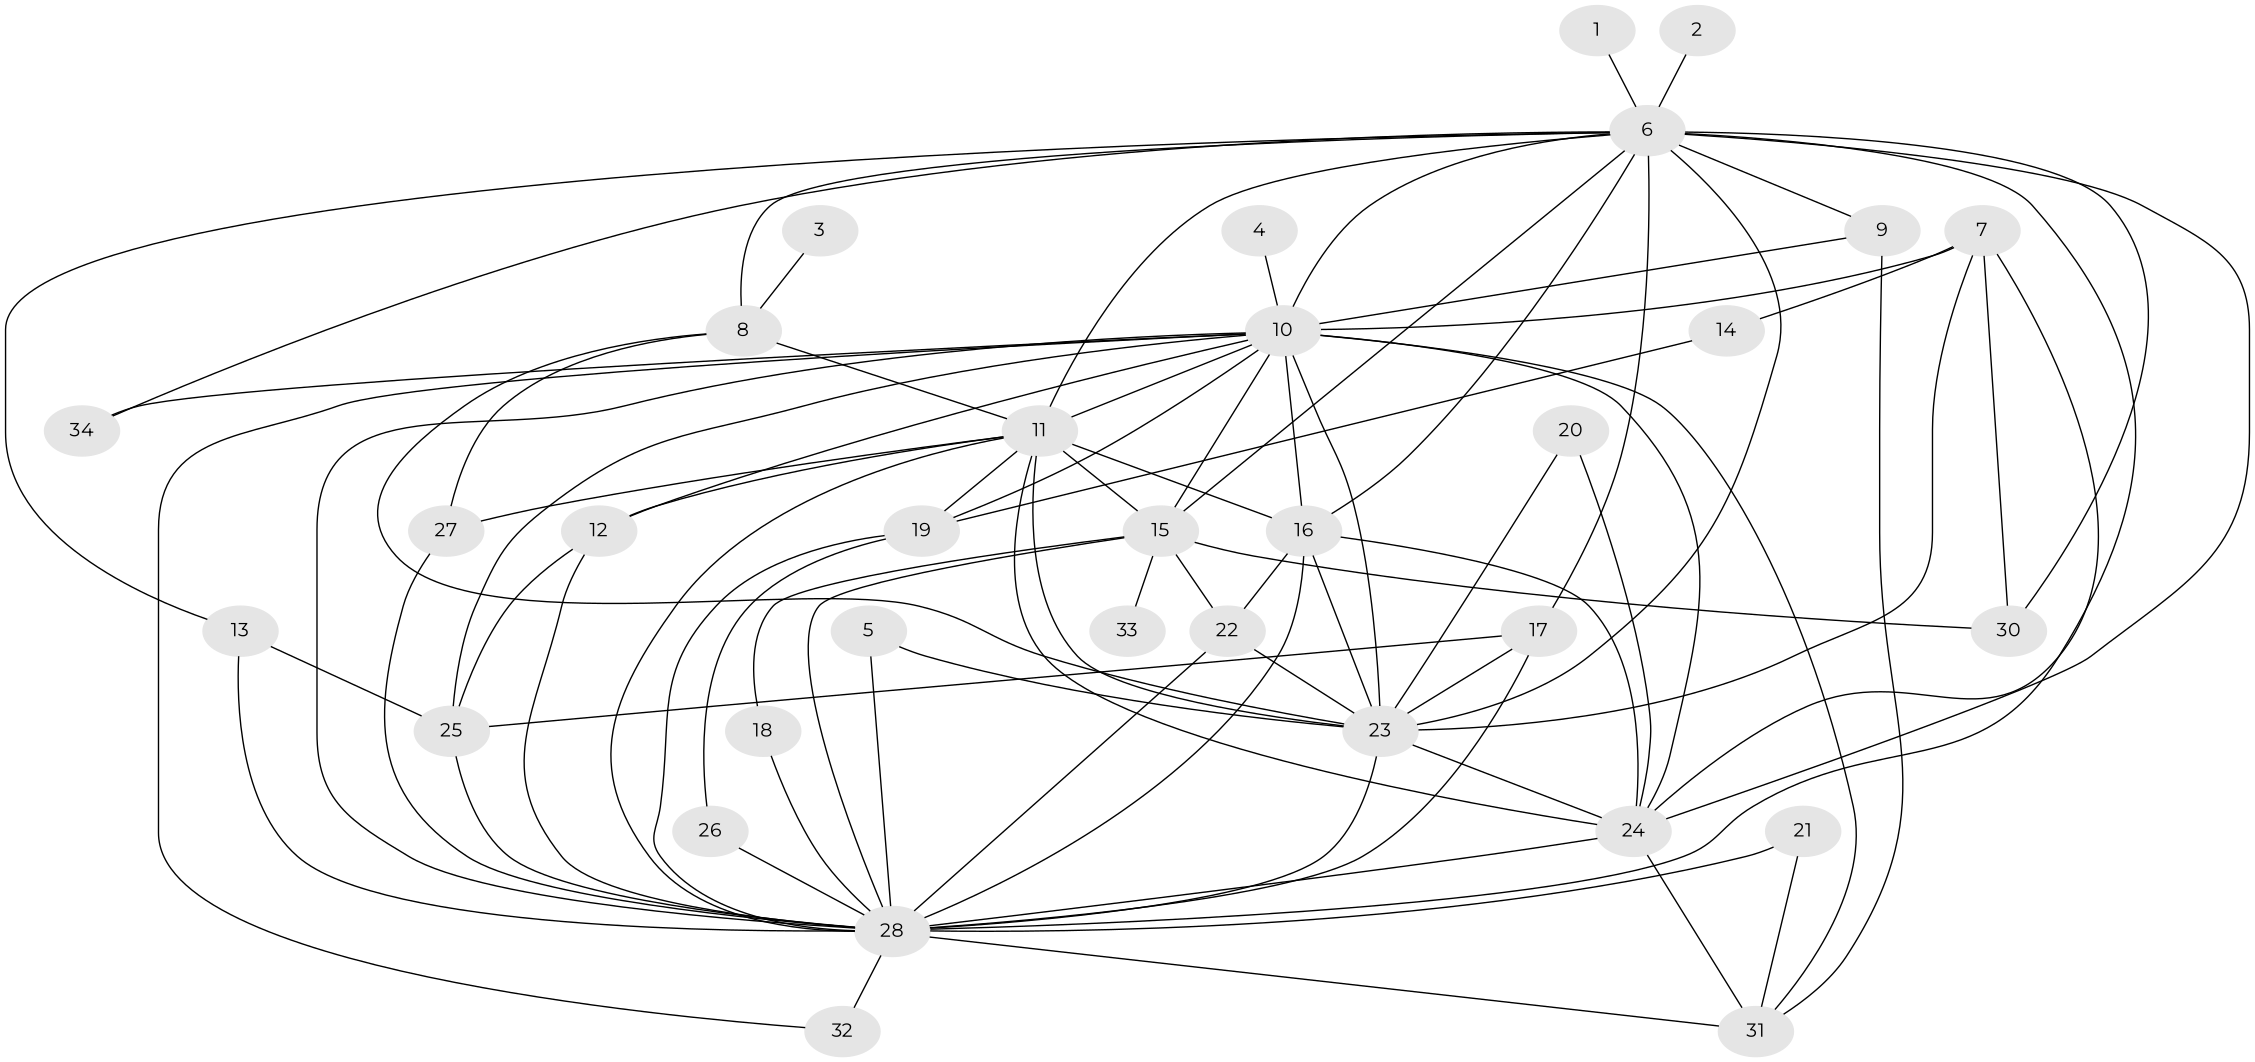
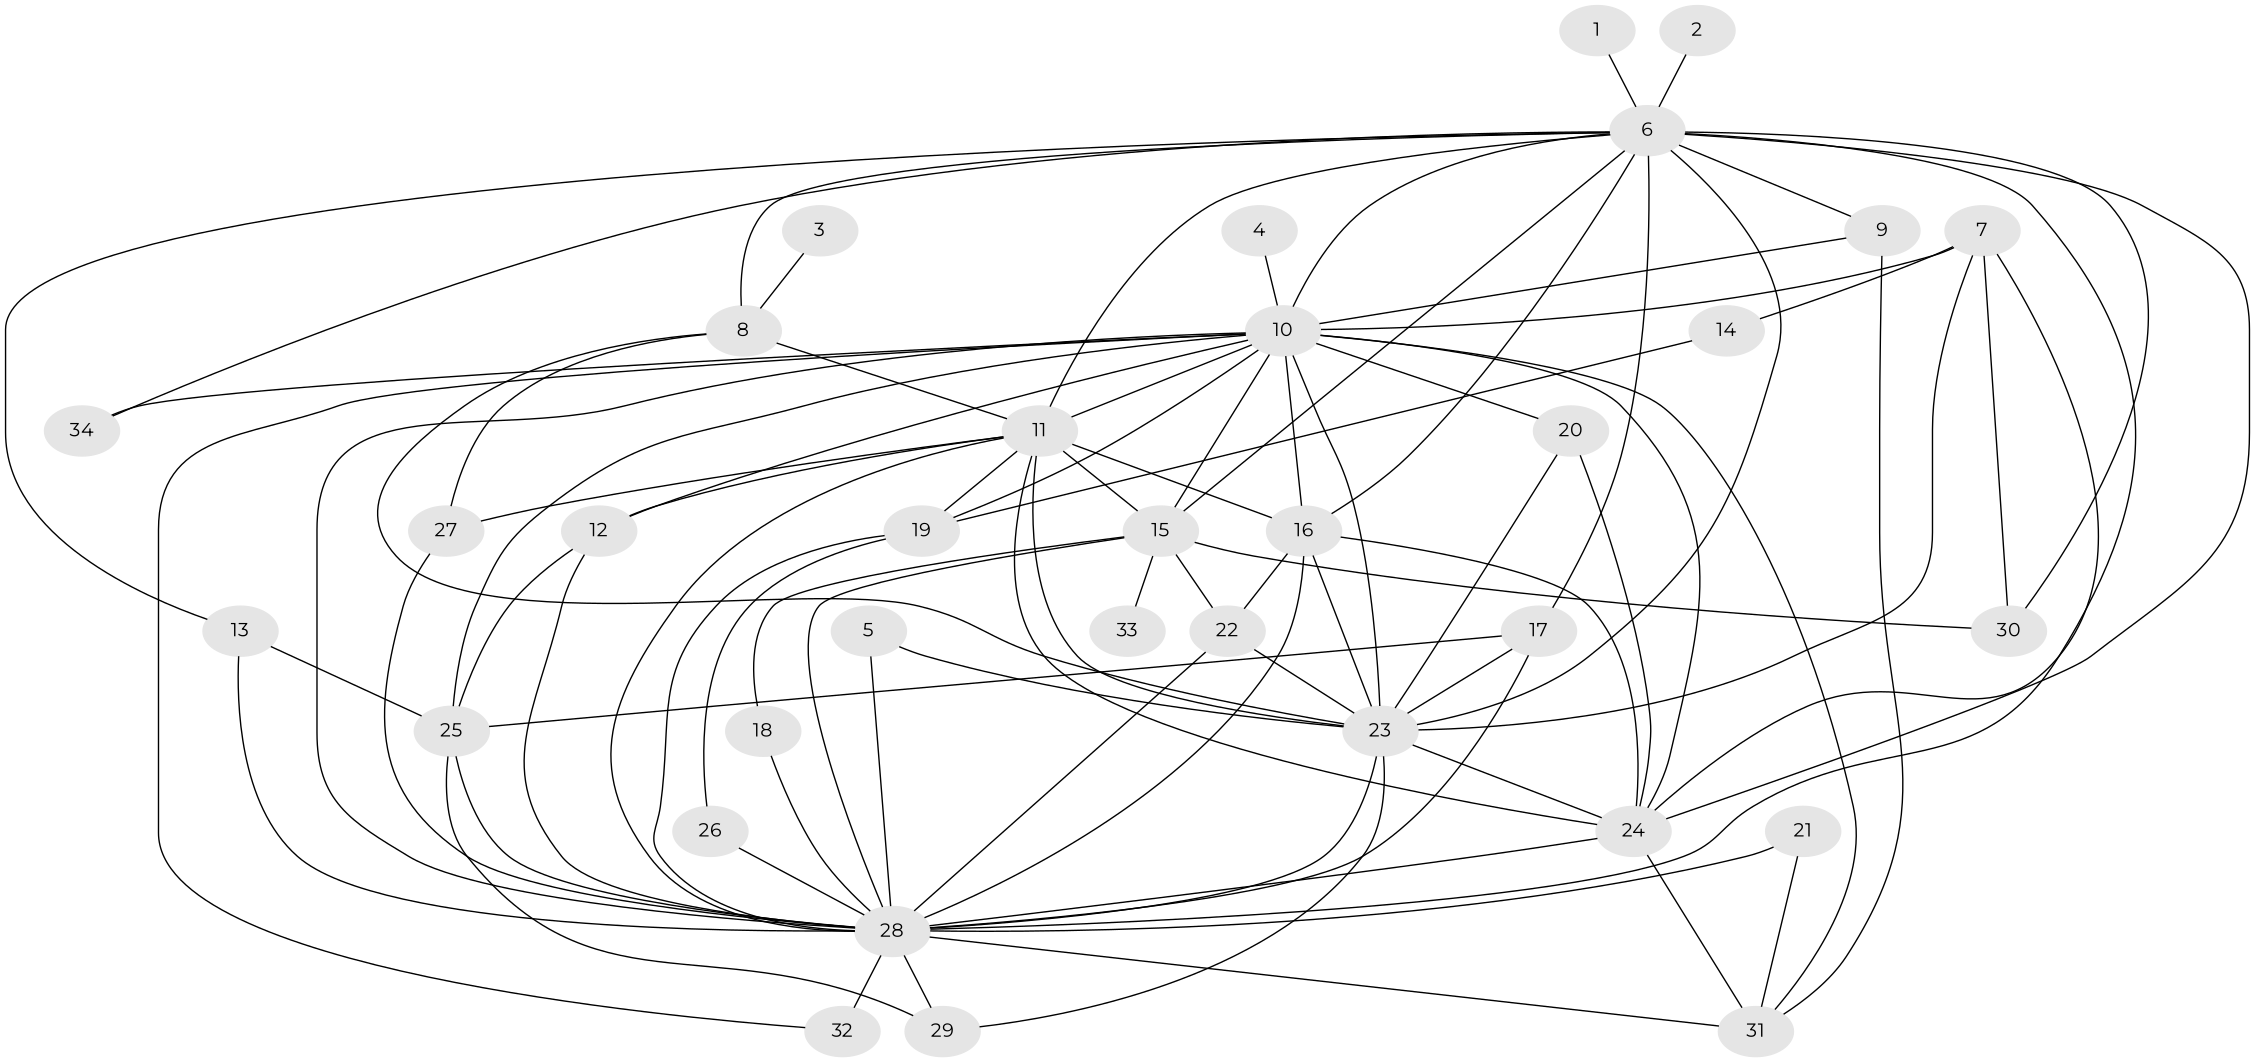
none -> (1427, 381)
none -> (943, 1032)
